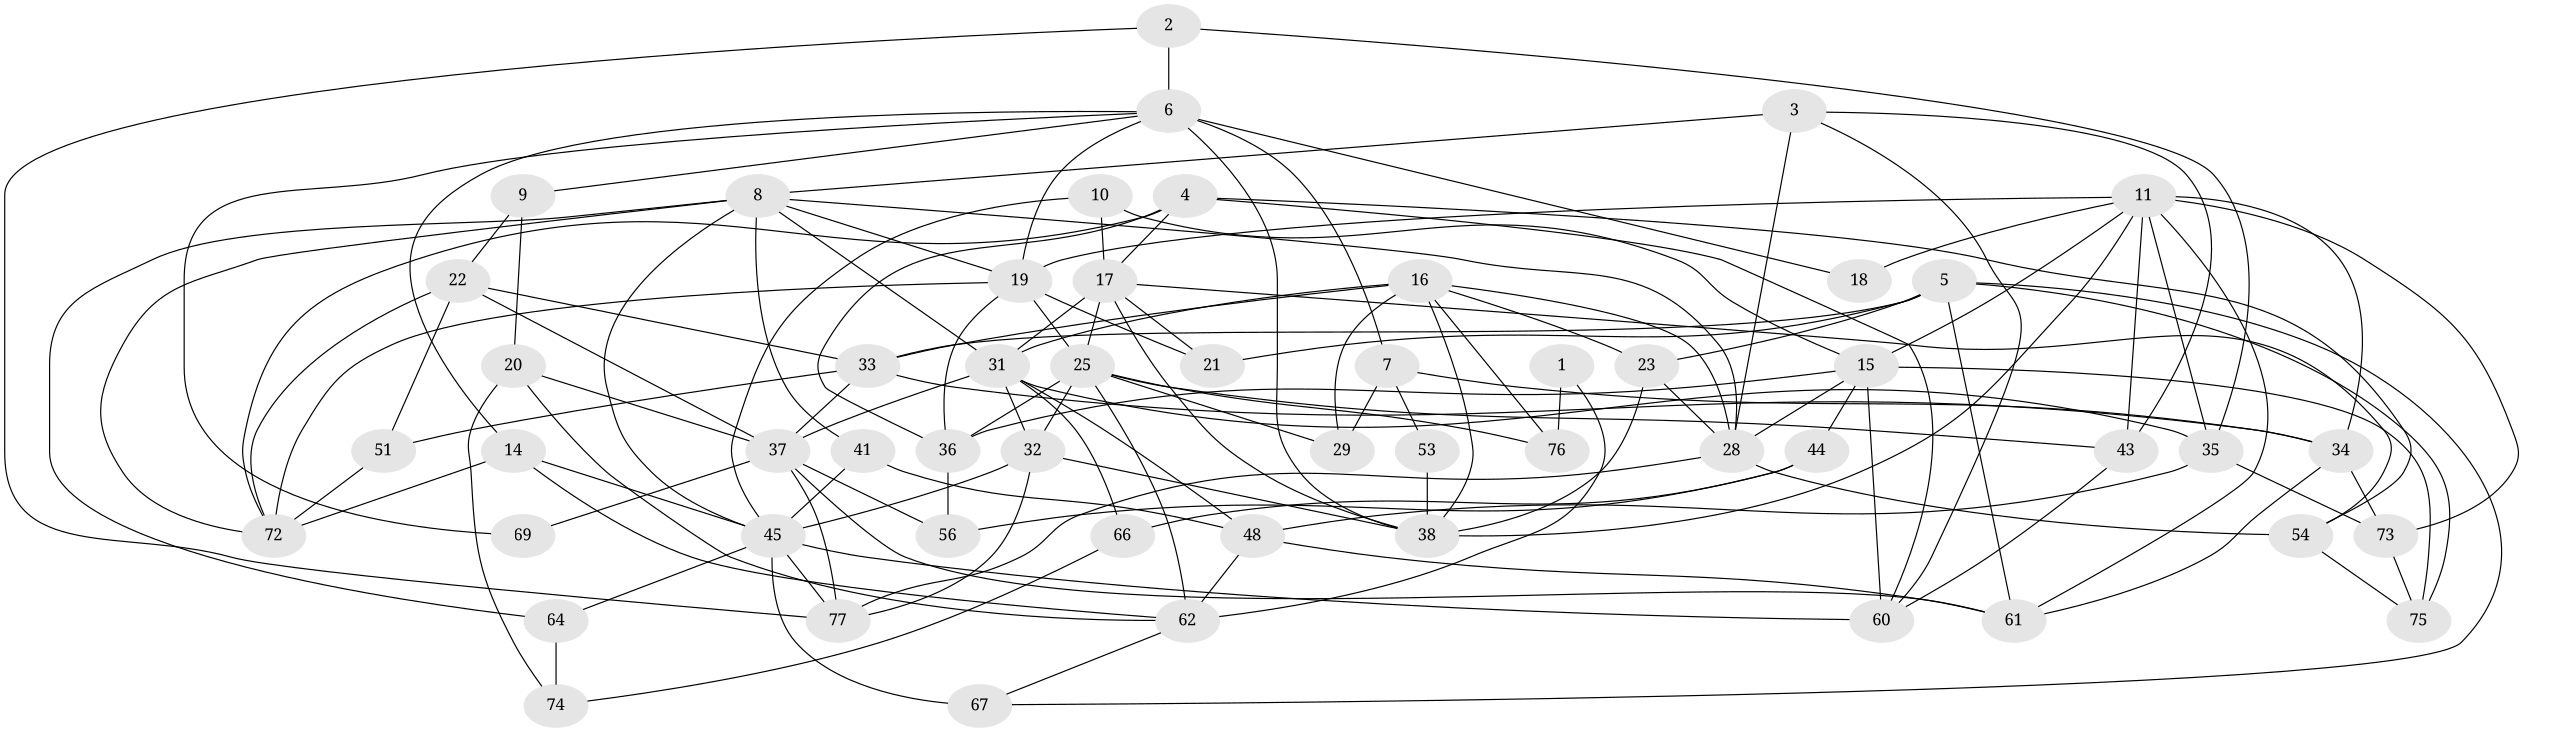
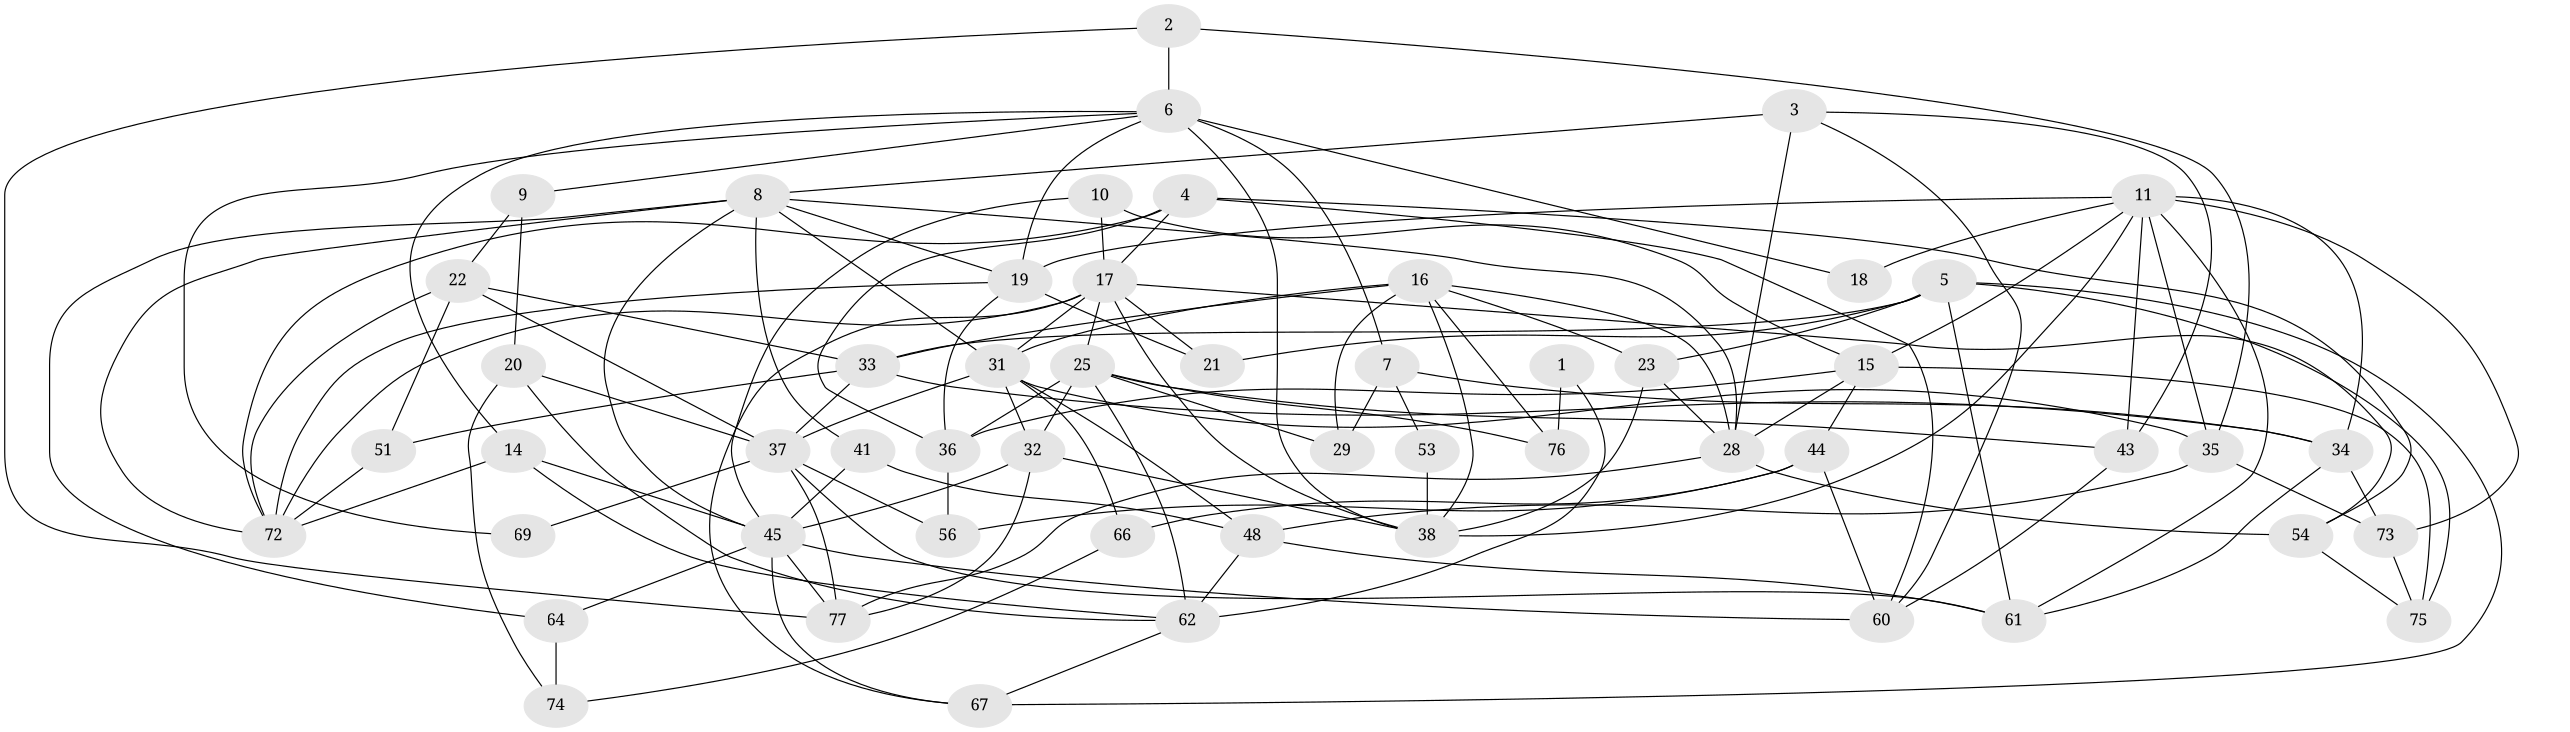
none -> (646, 312)
(1047, 318) -> none
none -> (715, 485)
(1874, 488) -> (1849, 536)
